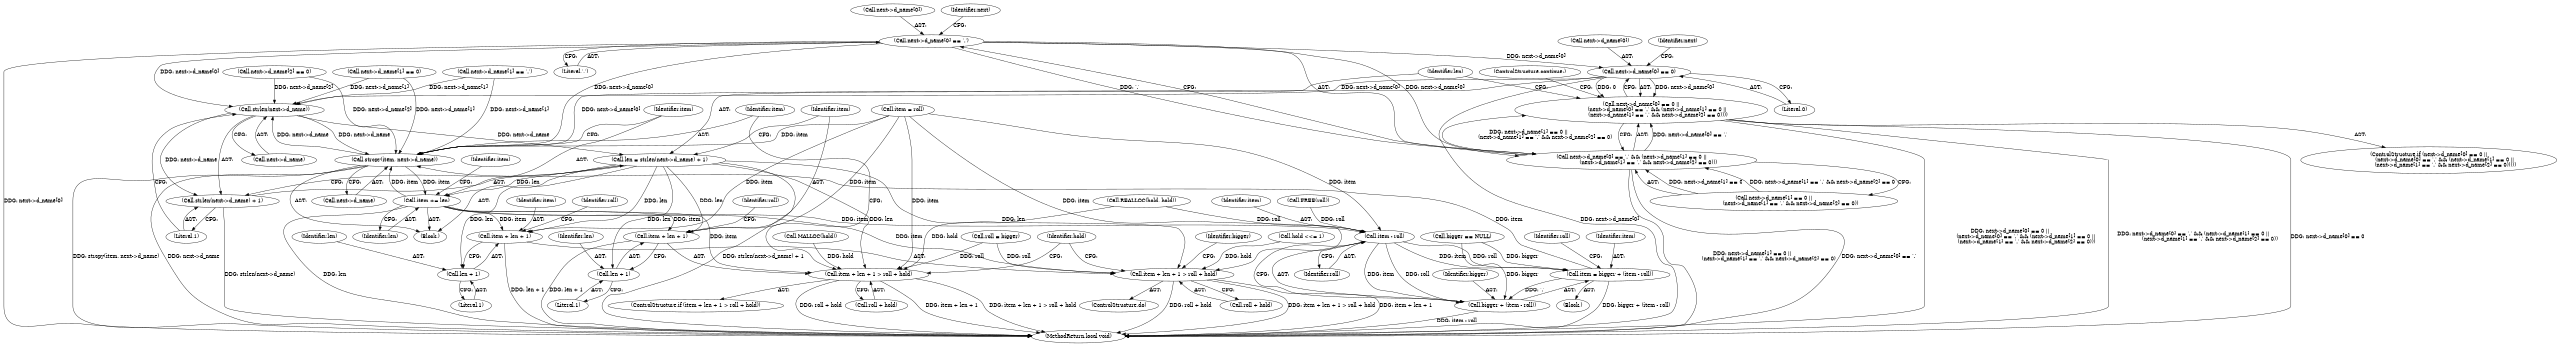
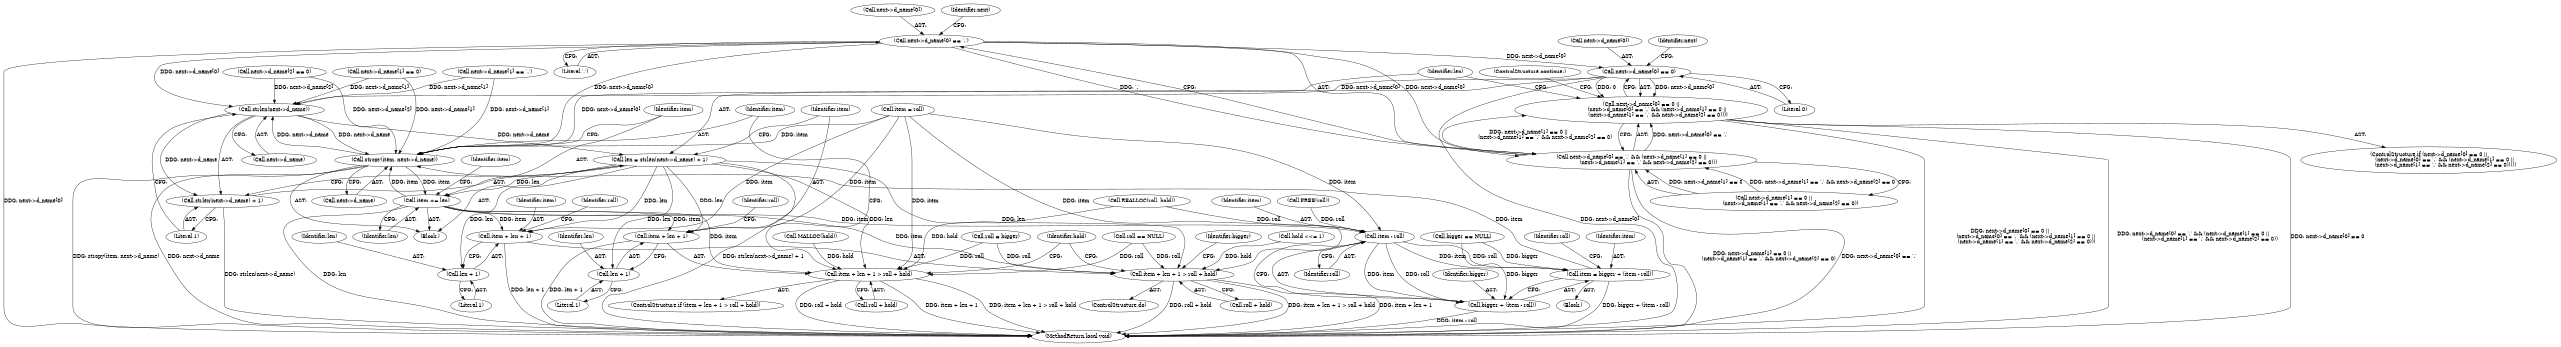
(1142, 201) -> (1142, 201)
none -> (1139, 237)
(1535, 290) -> (1535, 290)
